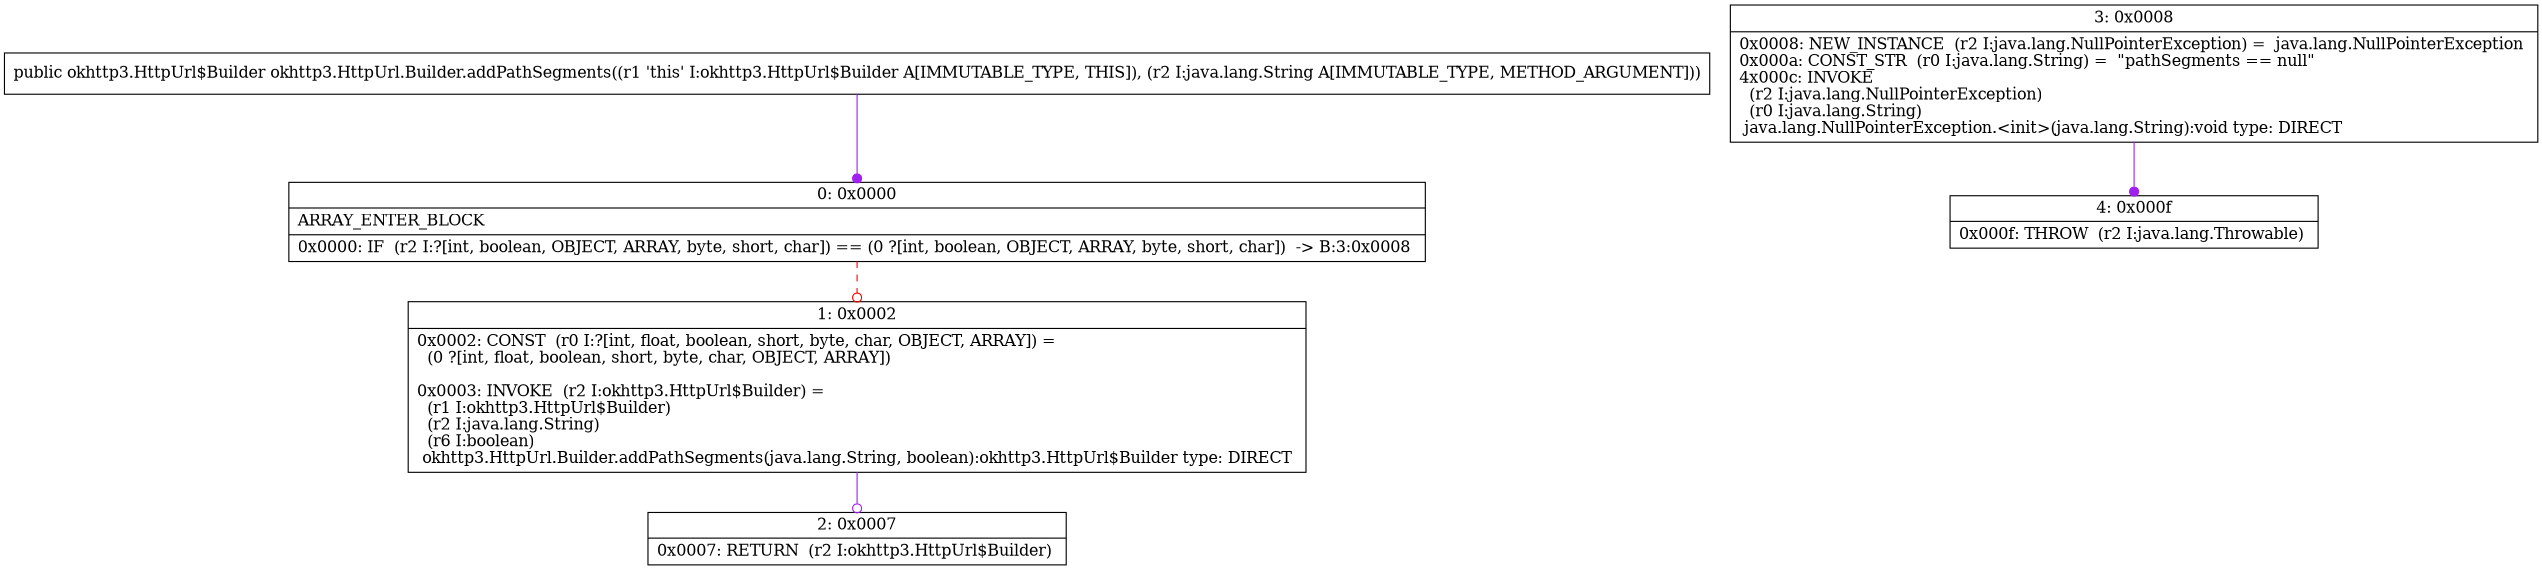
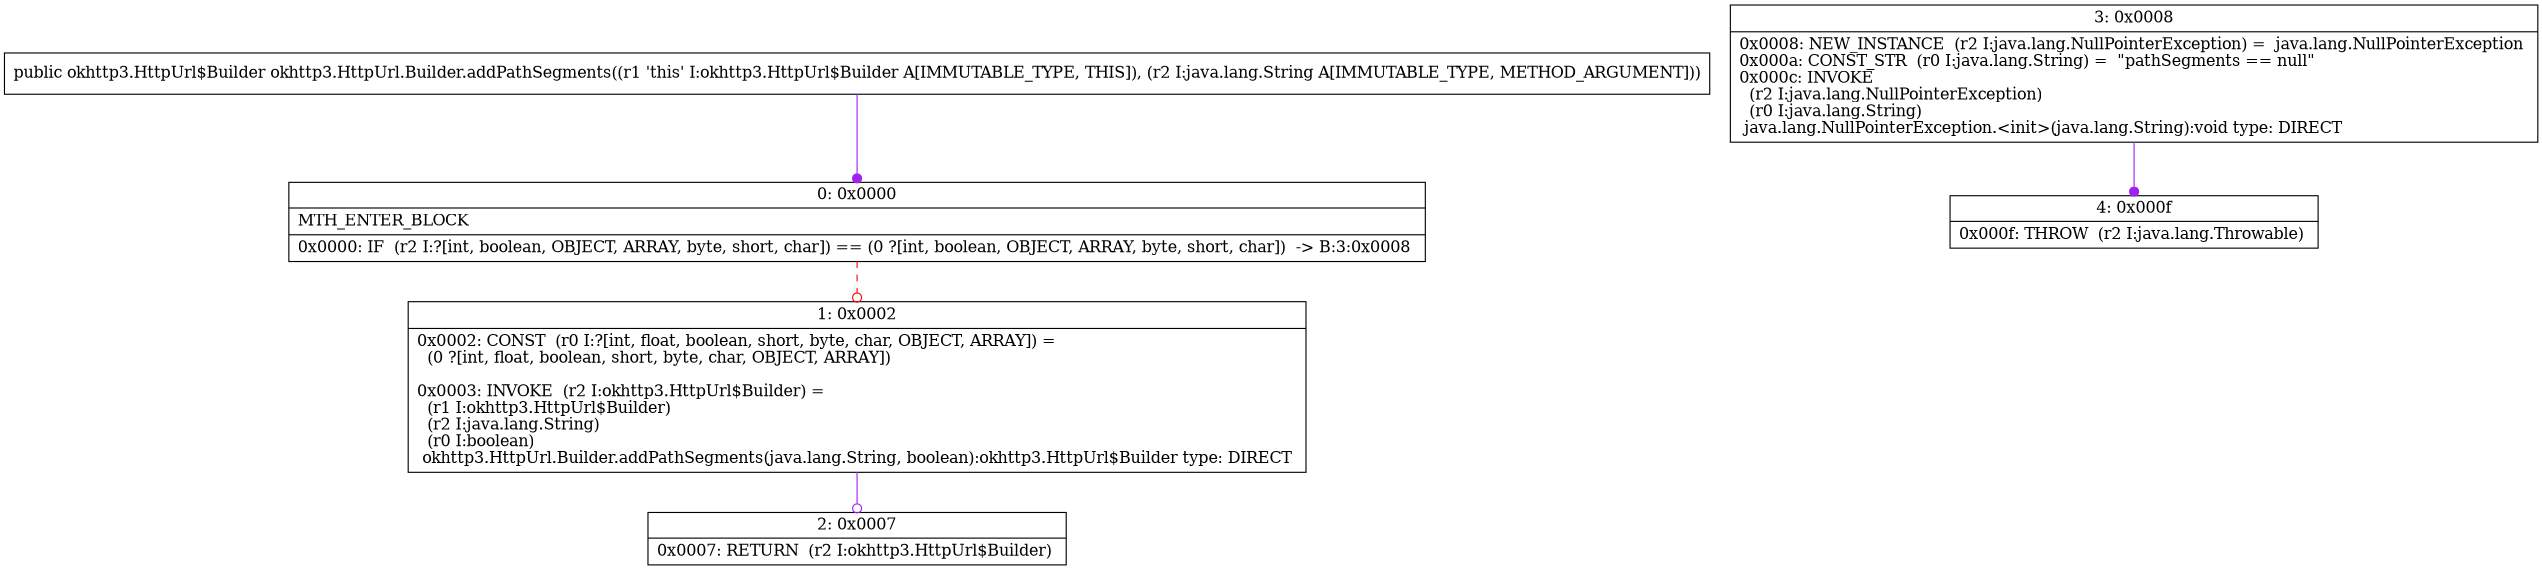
(1812, 78) -> (1812, 78)
(391, 221) -> (384, 221)
(476, 442) -> (476, 442)
